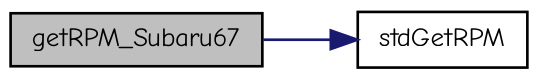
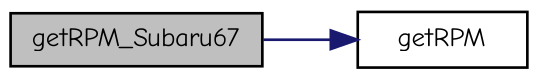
(443, 40) -> (443, 40)
